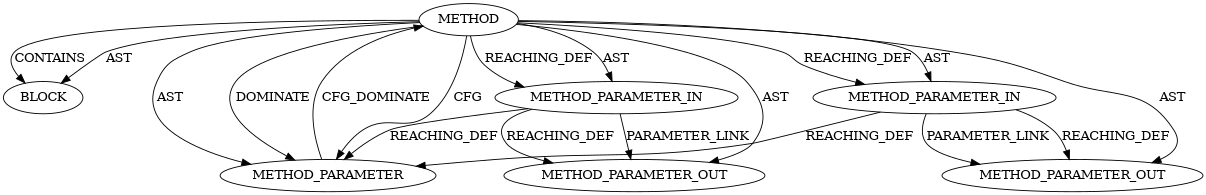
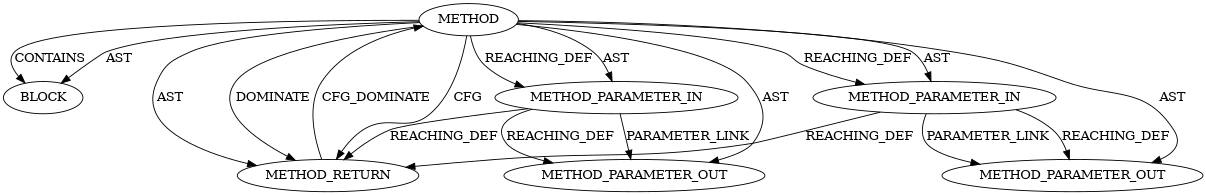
(328, 176) -> (328, 176)
